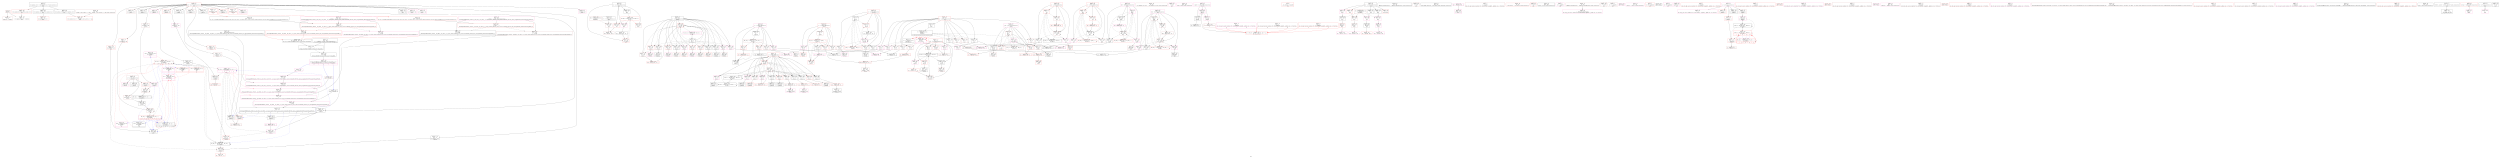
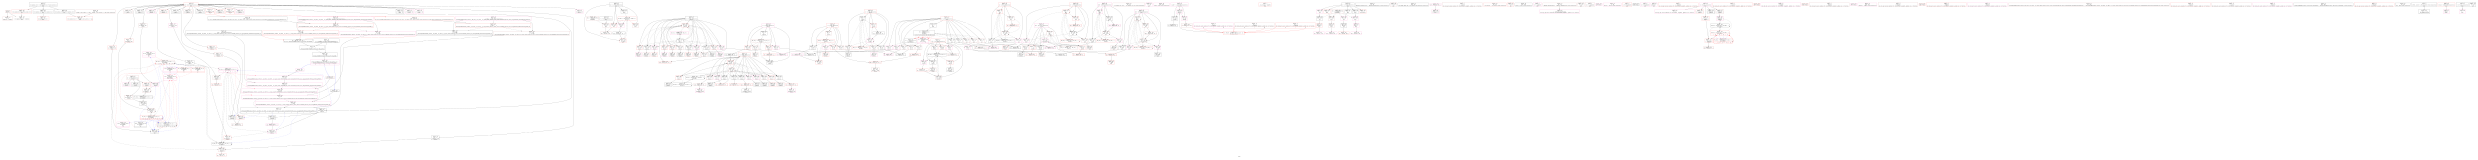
none -> (1090, 48)
